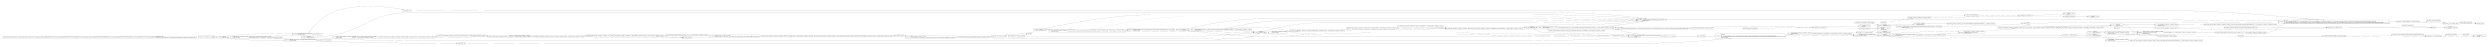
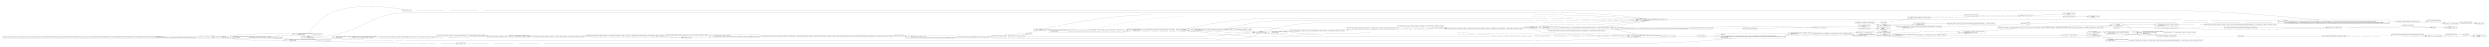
(2241, 33) -> none
